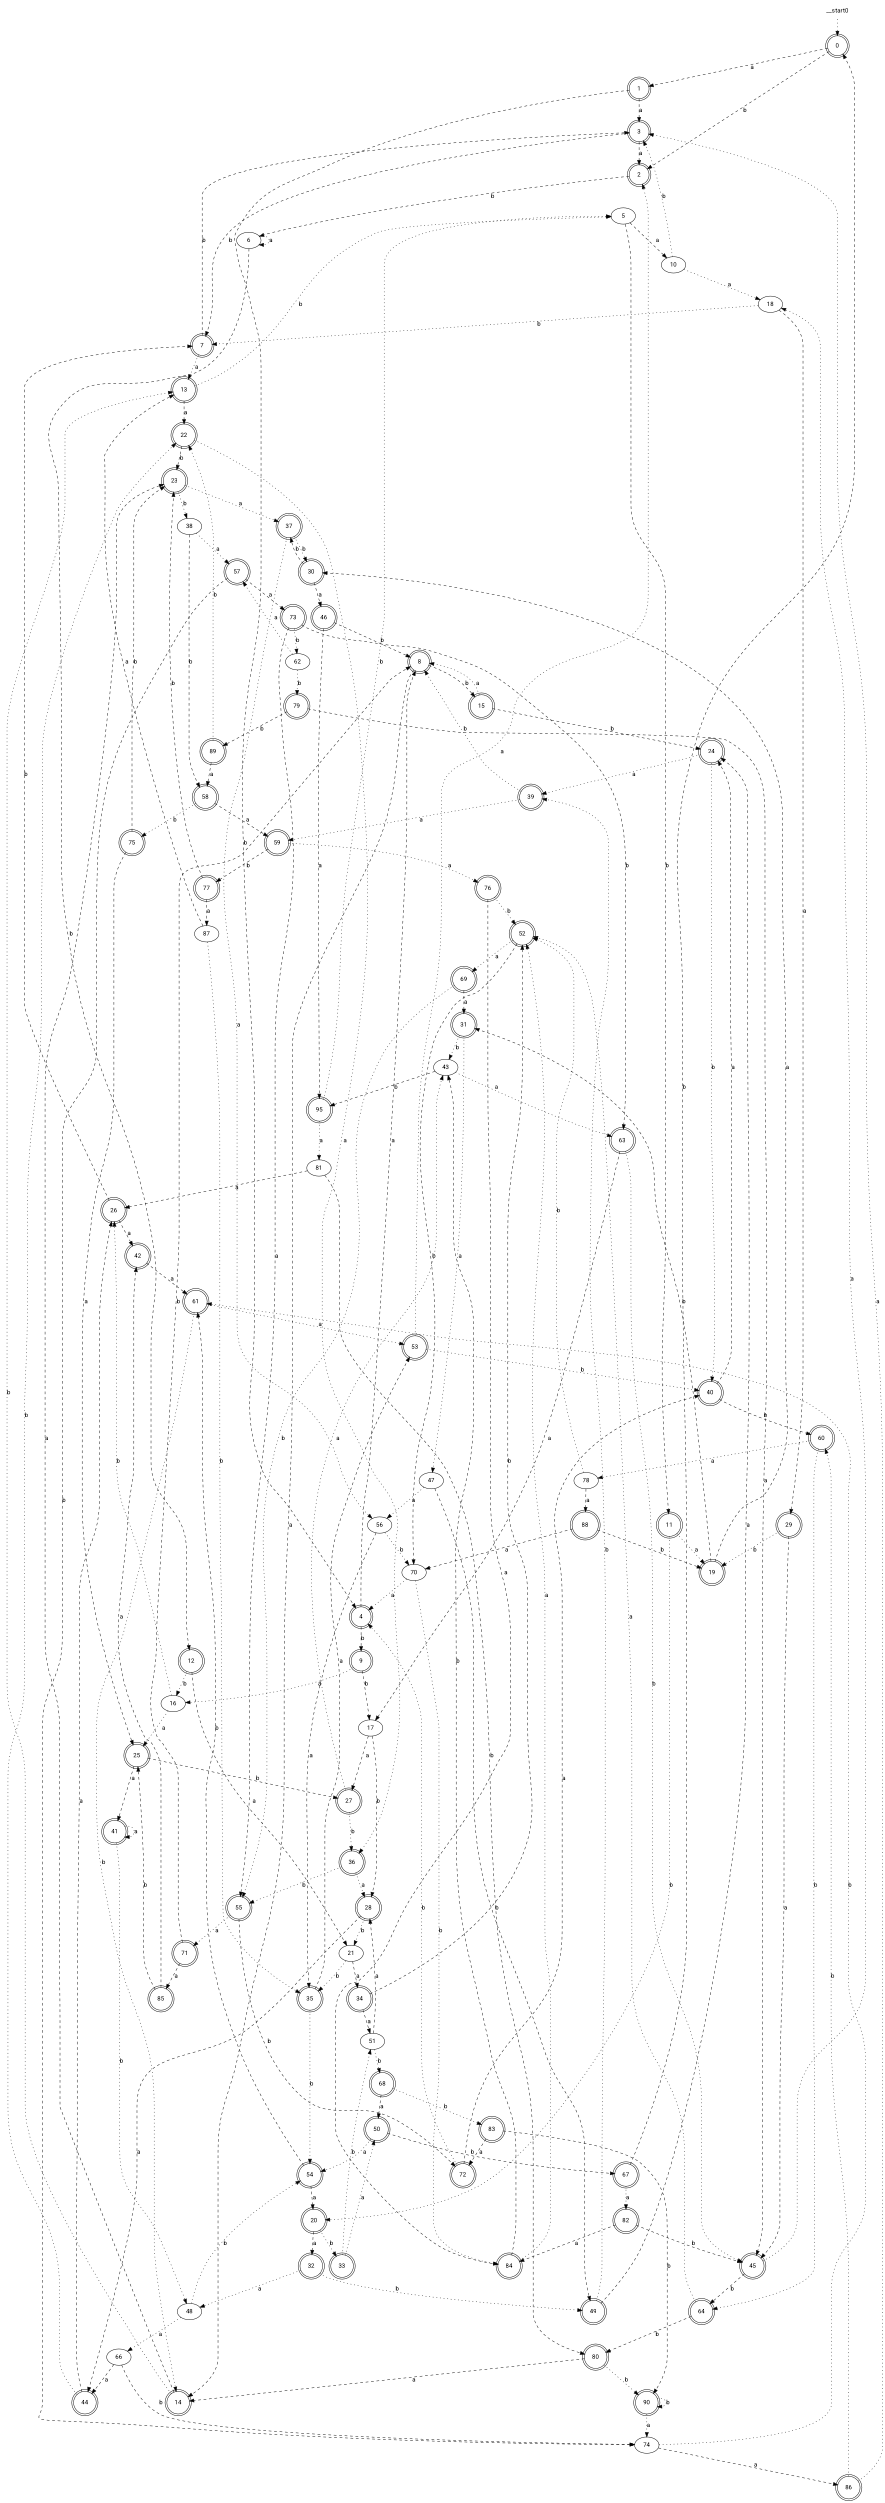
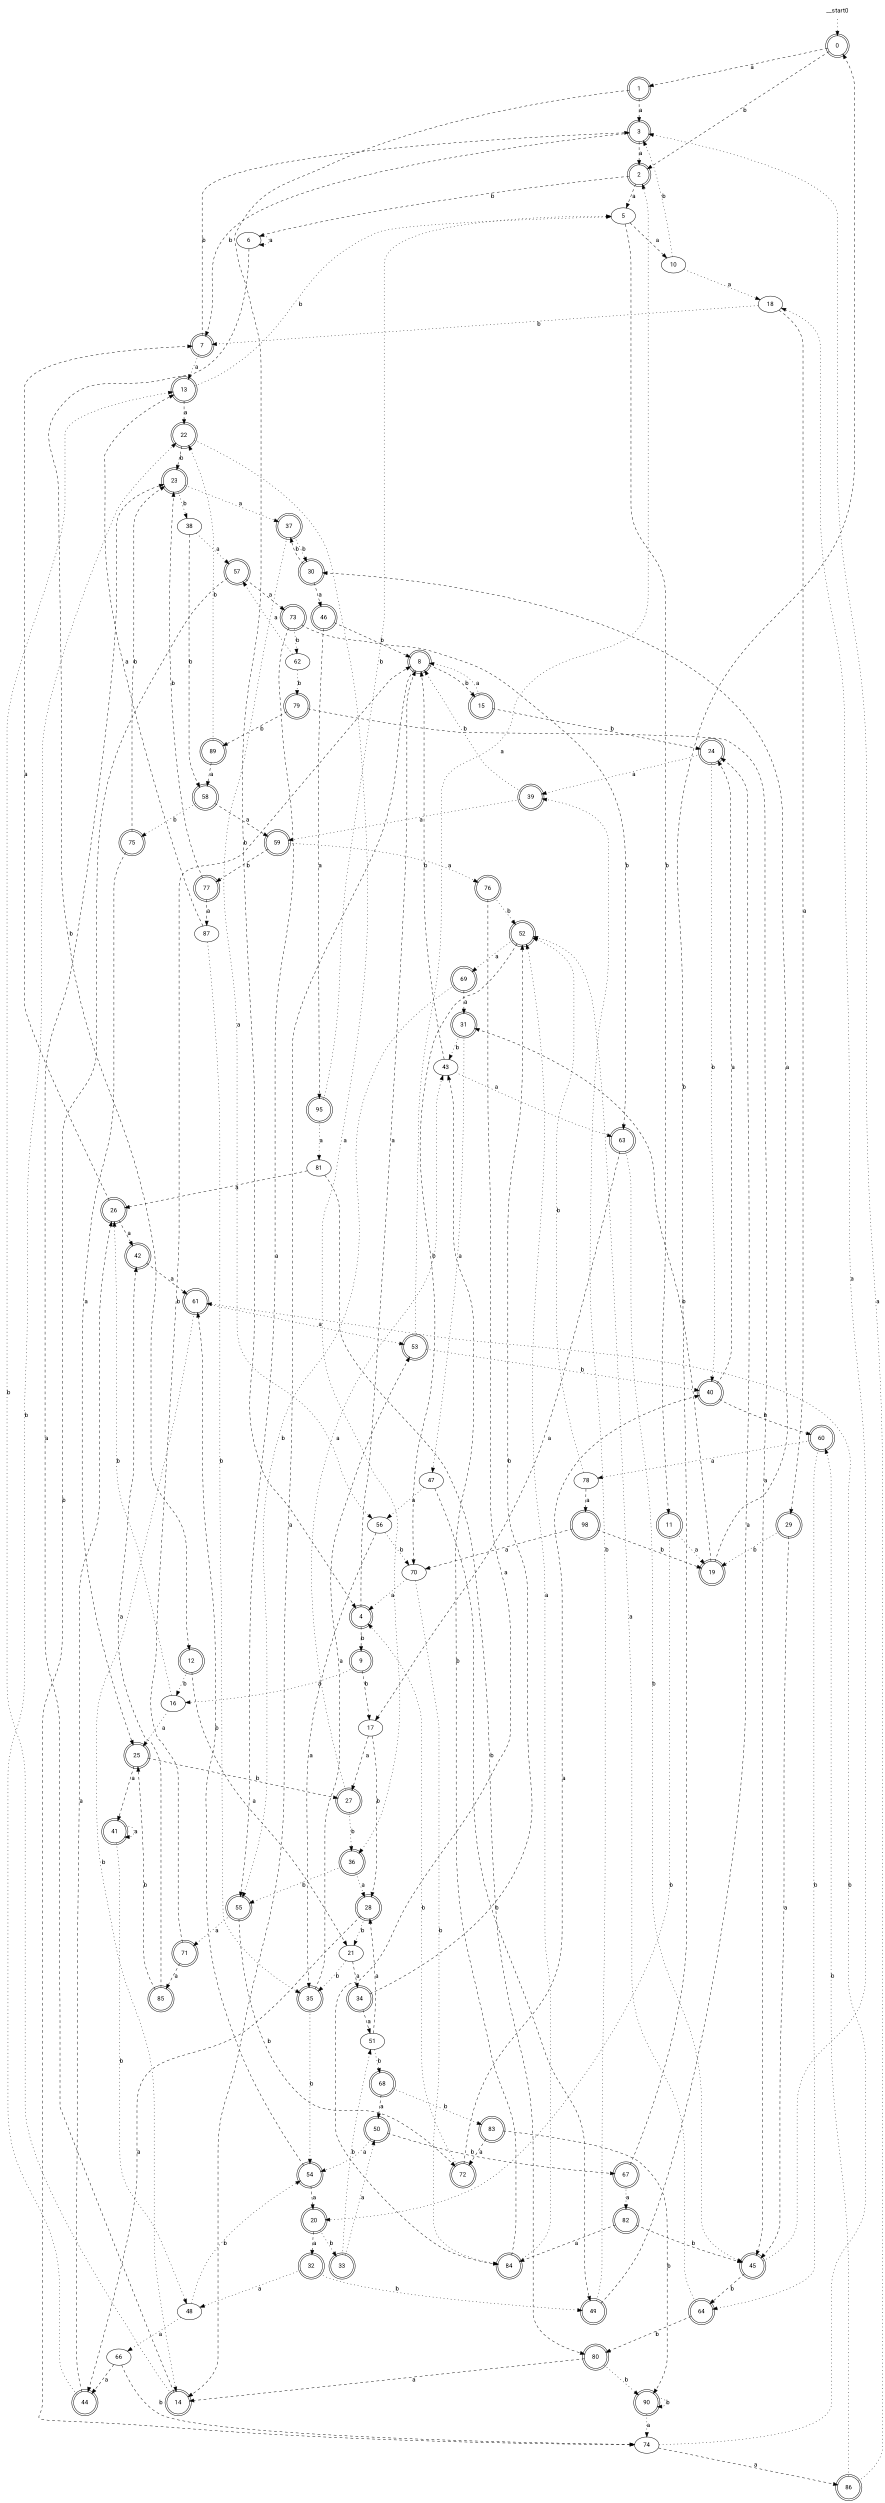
none -> (632, 194)
(26, 774) -> (26, 774)
(385, 1088) -> (424, 868)
(585, 1525) -> (585, 1525)
